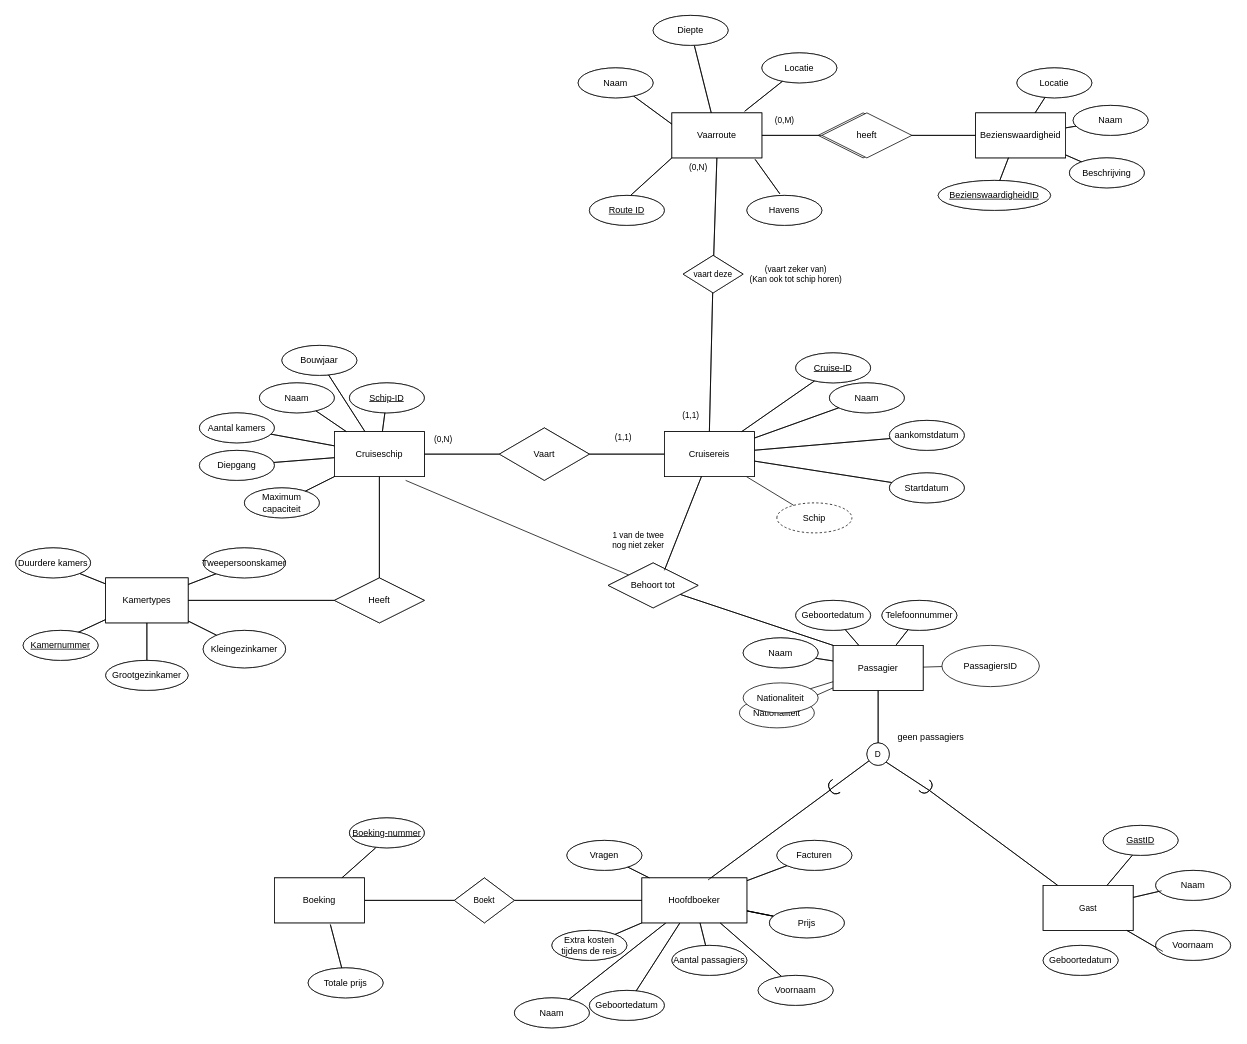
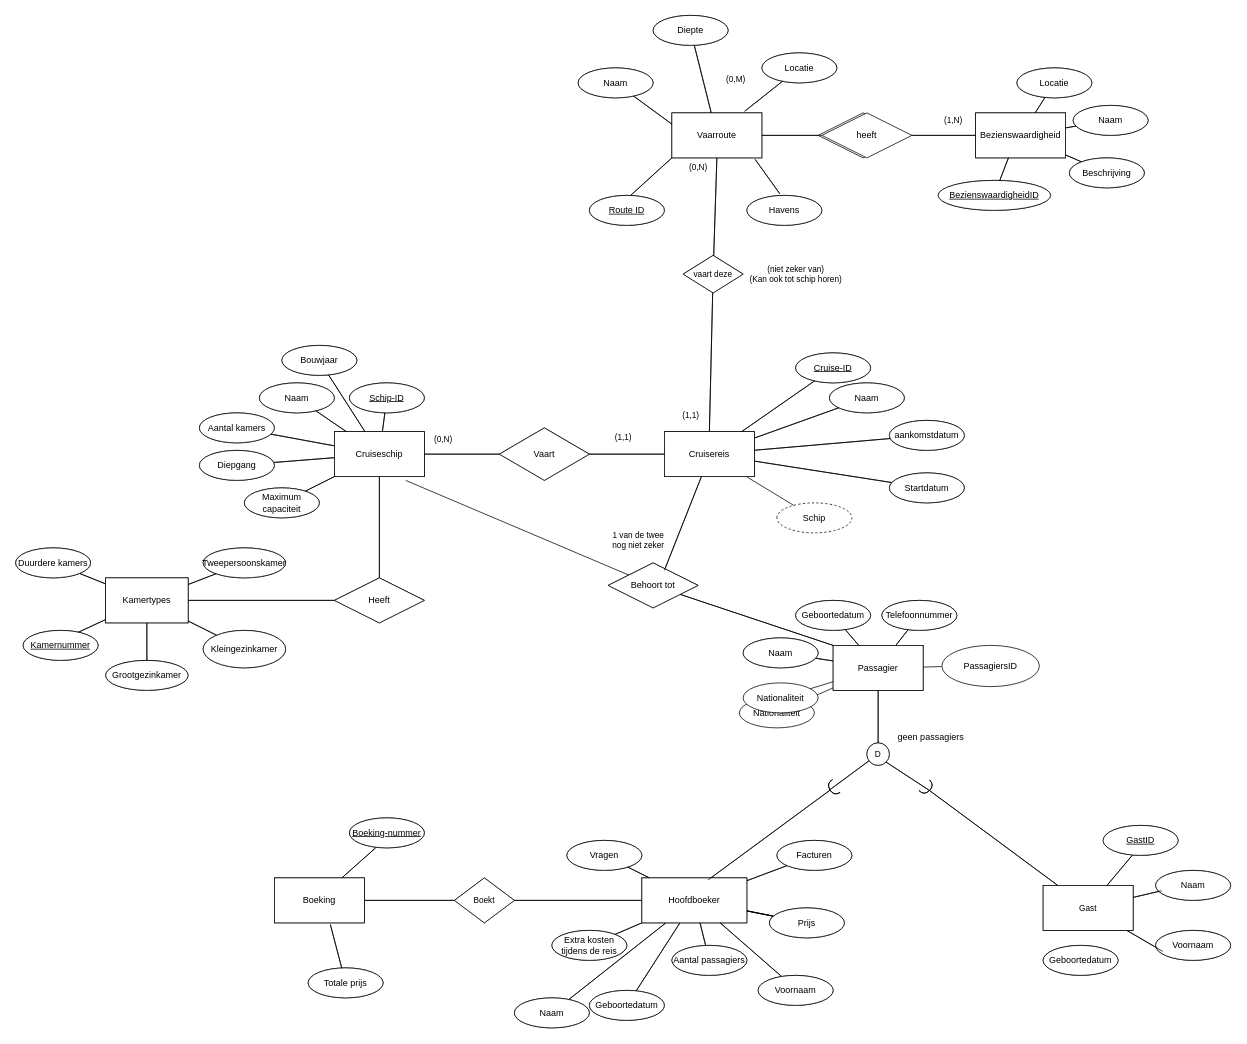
(784, 120) -> (735, 79)
none -> (953, 120)
(796, 274) -> (796, 274)
